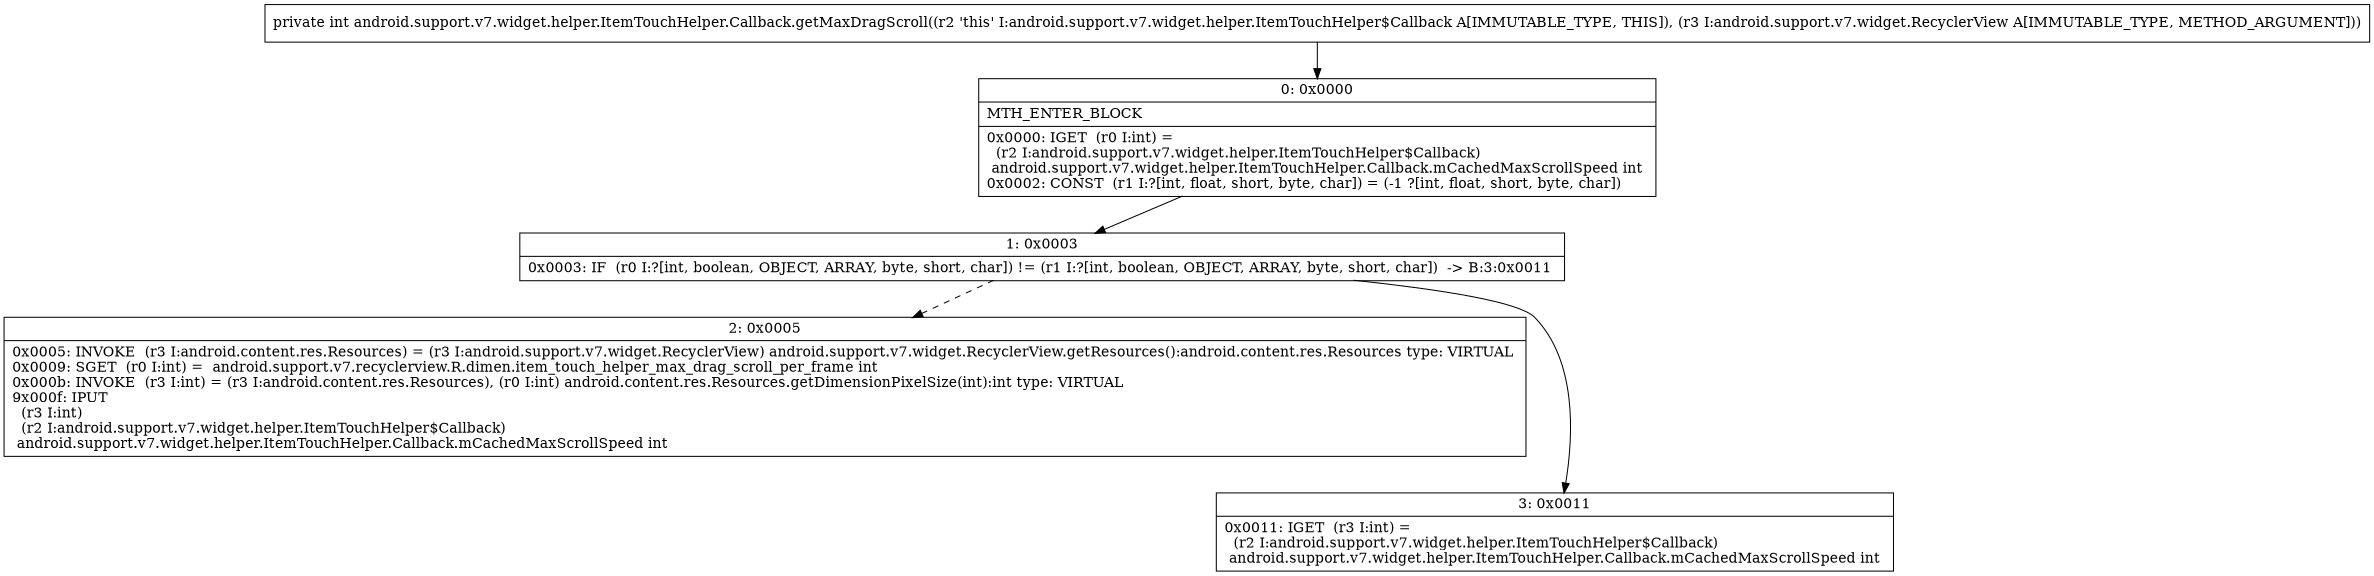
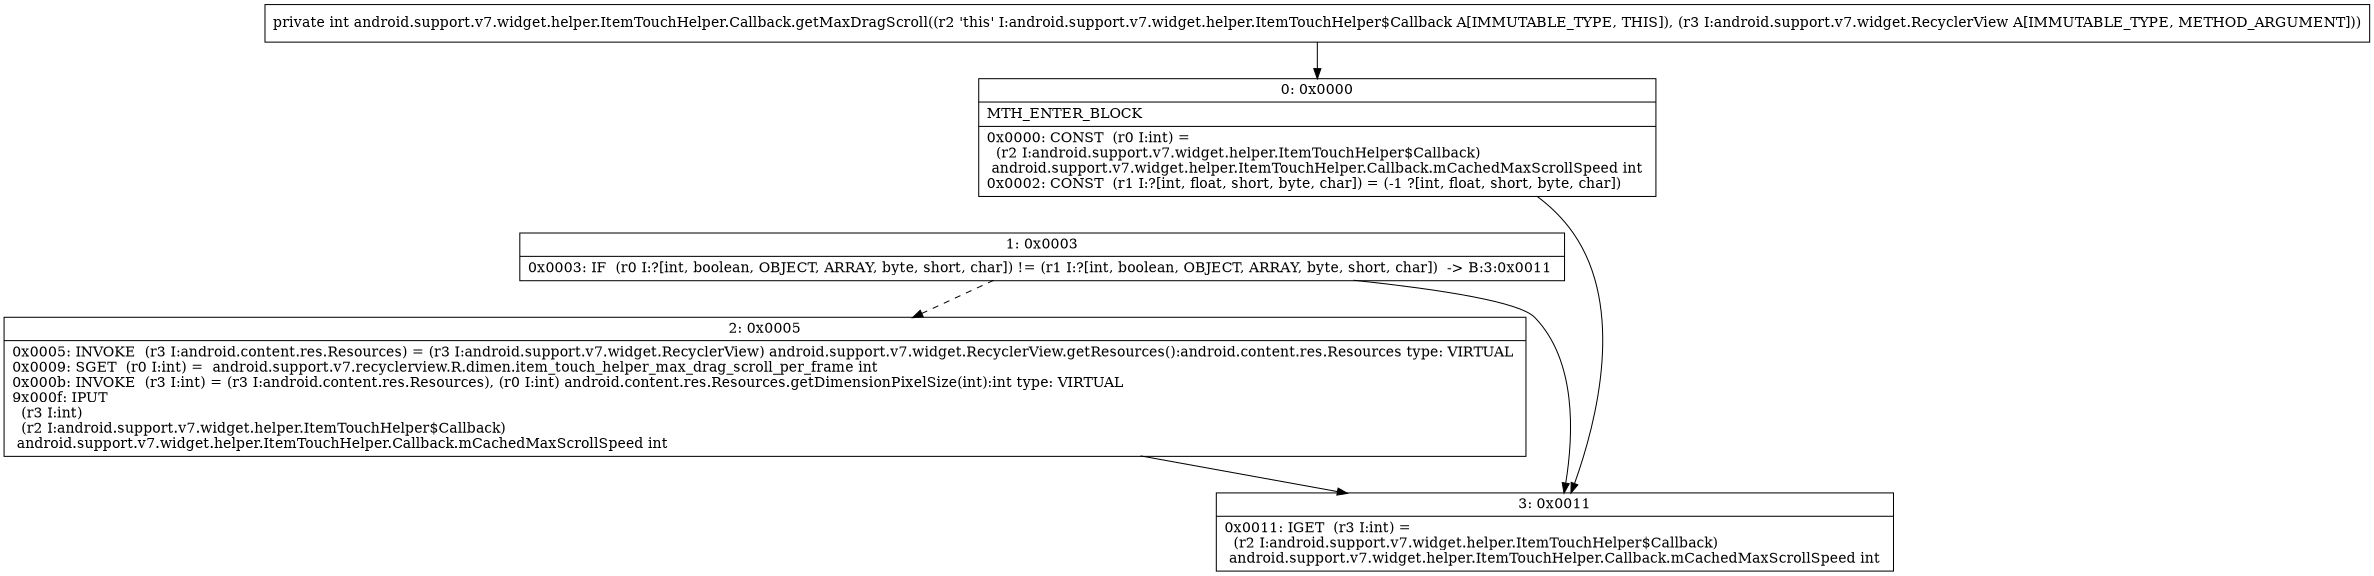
(1083, 138) -> (1091, 138)
(1143, 213) -> (1602, 331)
none -> (1239, 474)
